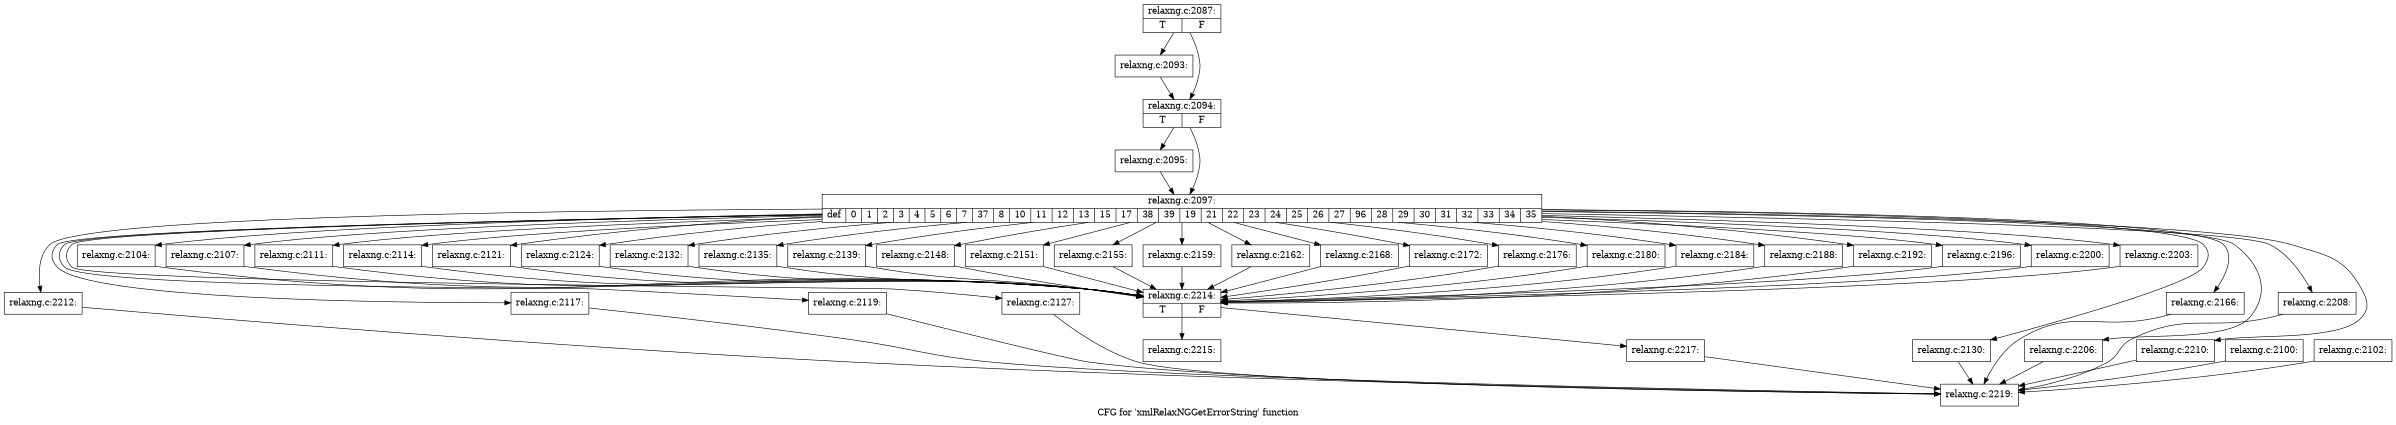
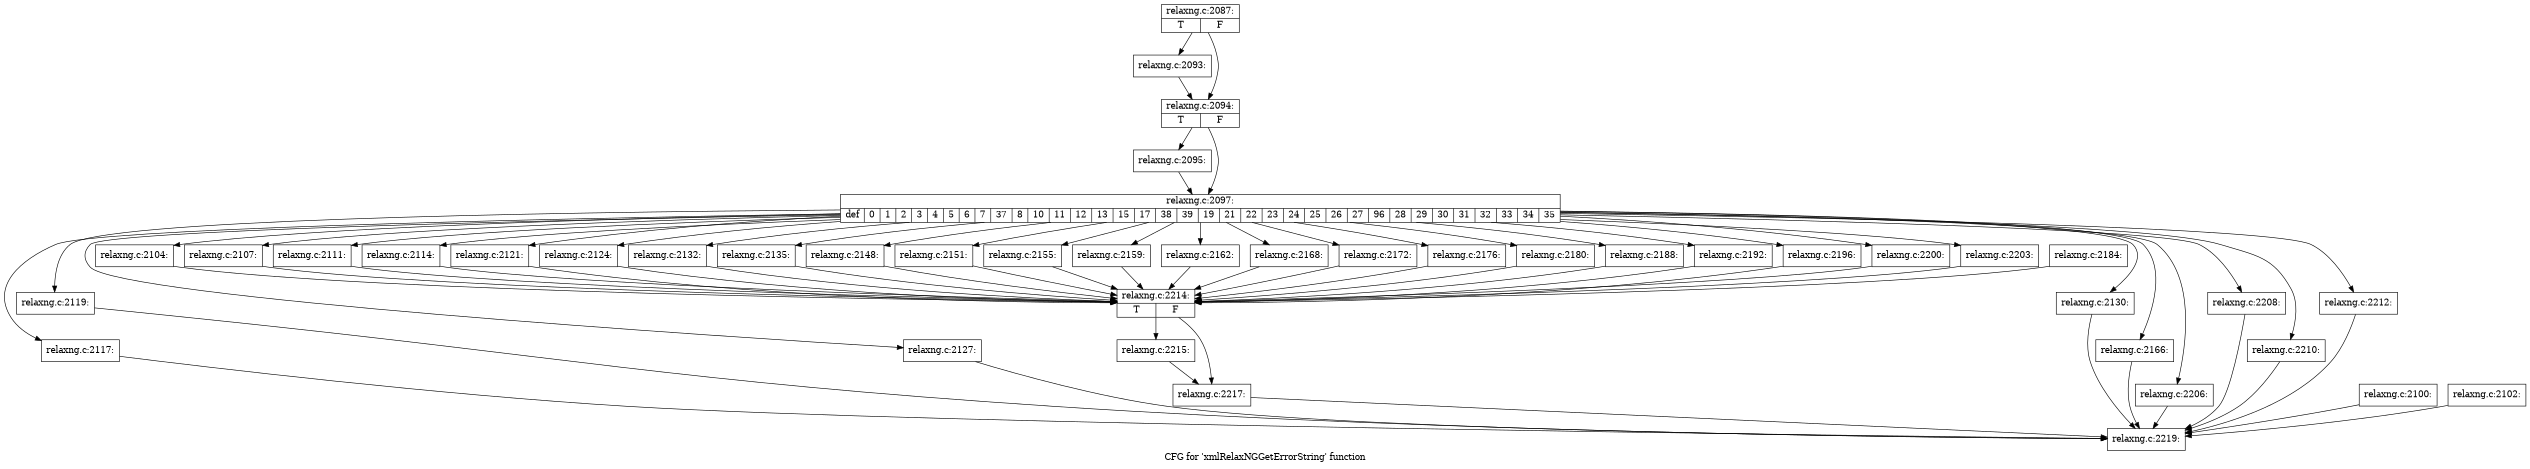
(1571, 232) -> none
(827, 256) -> none
none -> (1182, 371)
